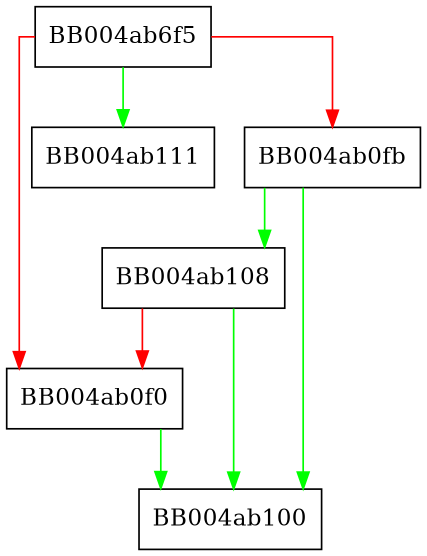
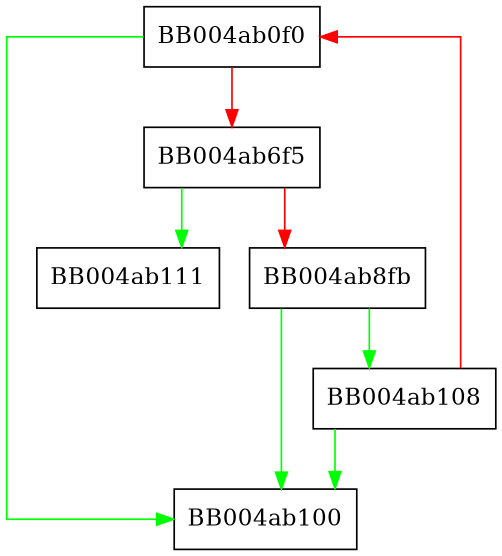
(332, 157) -> (338, 278)
(19, 186) -> (232, 89)
